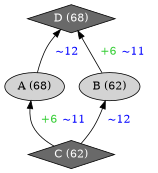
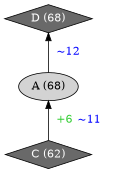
(110, 87) -> none
